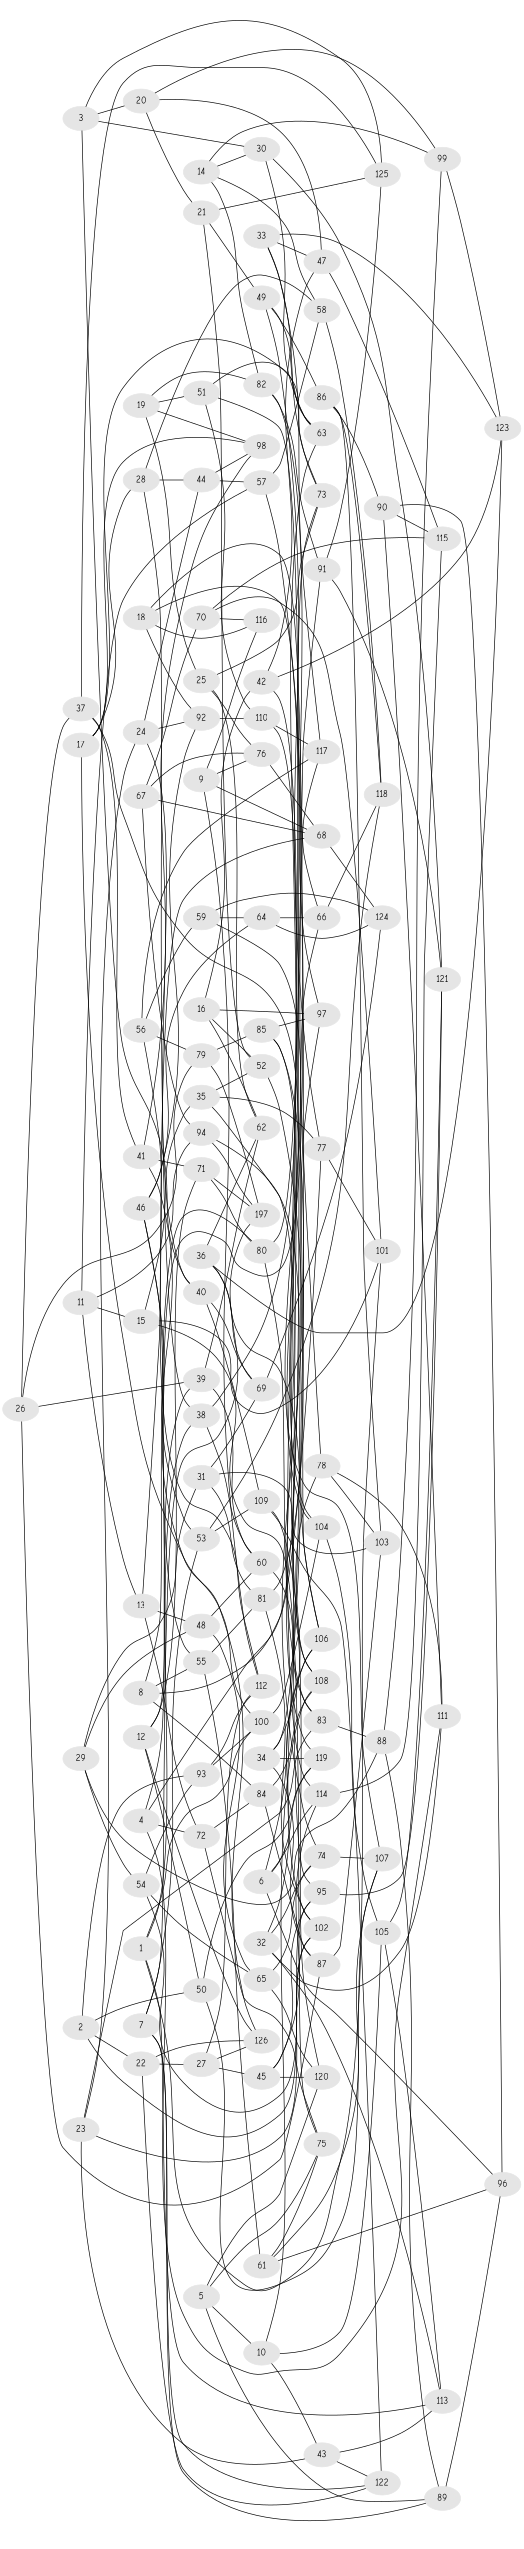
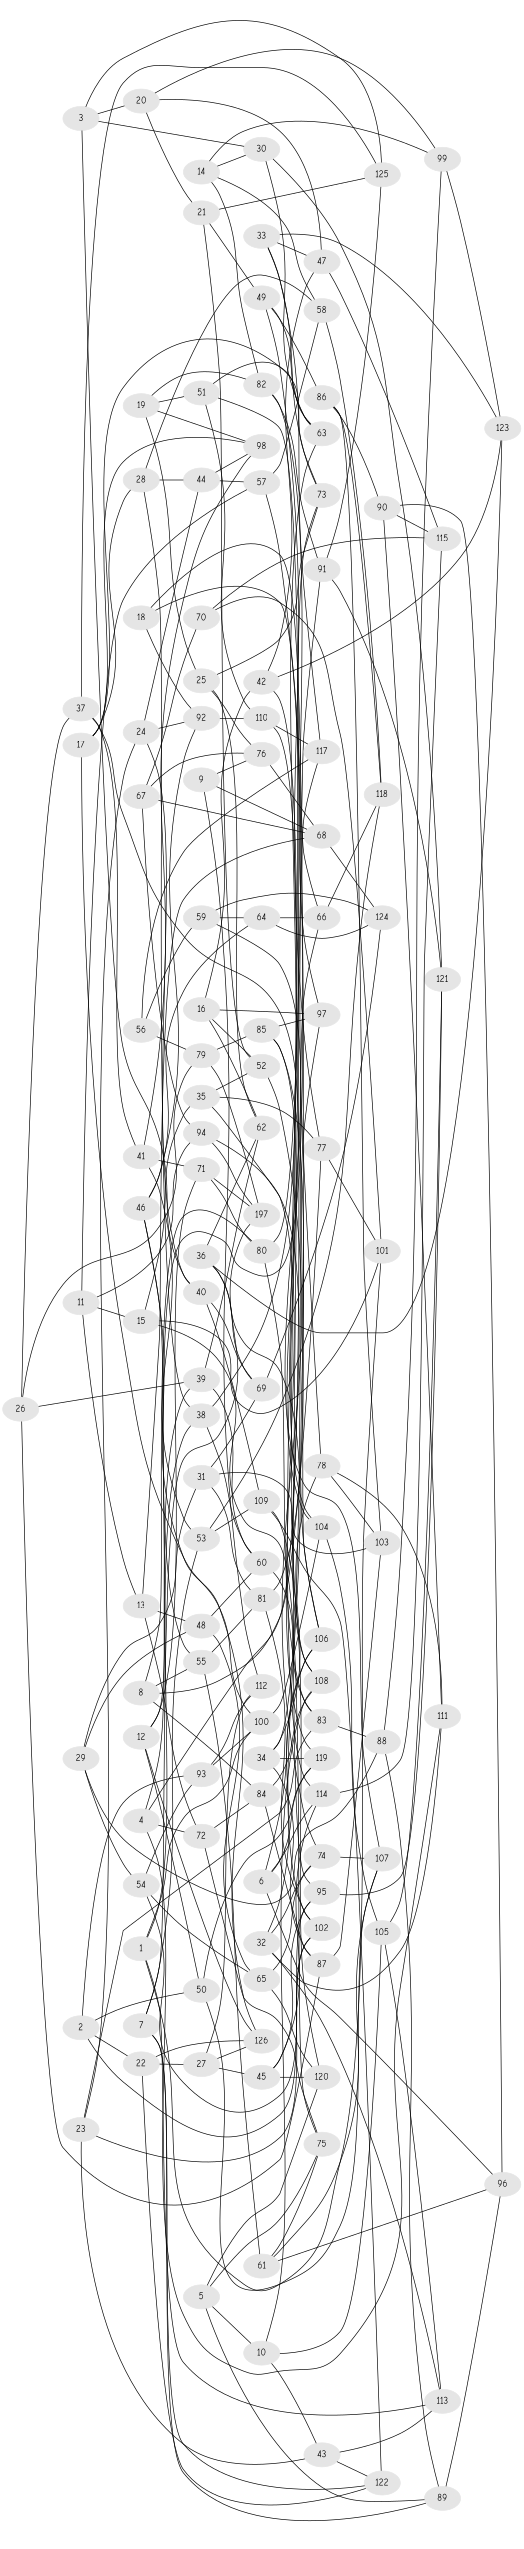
(262, 621) -> none
(201, 1509) -> none
